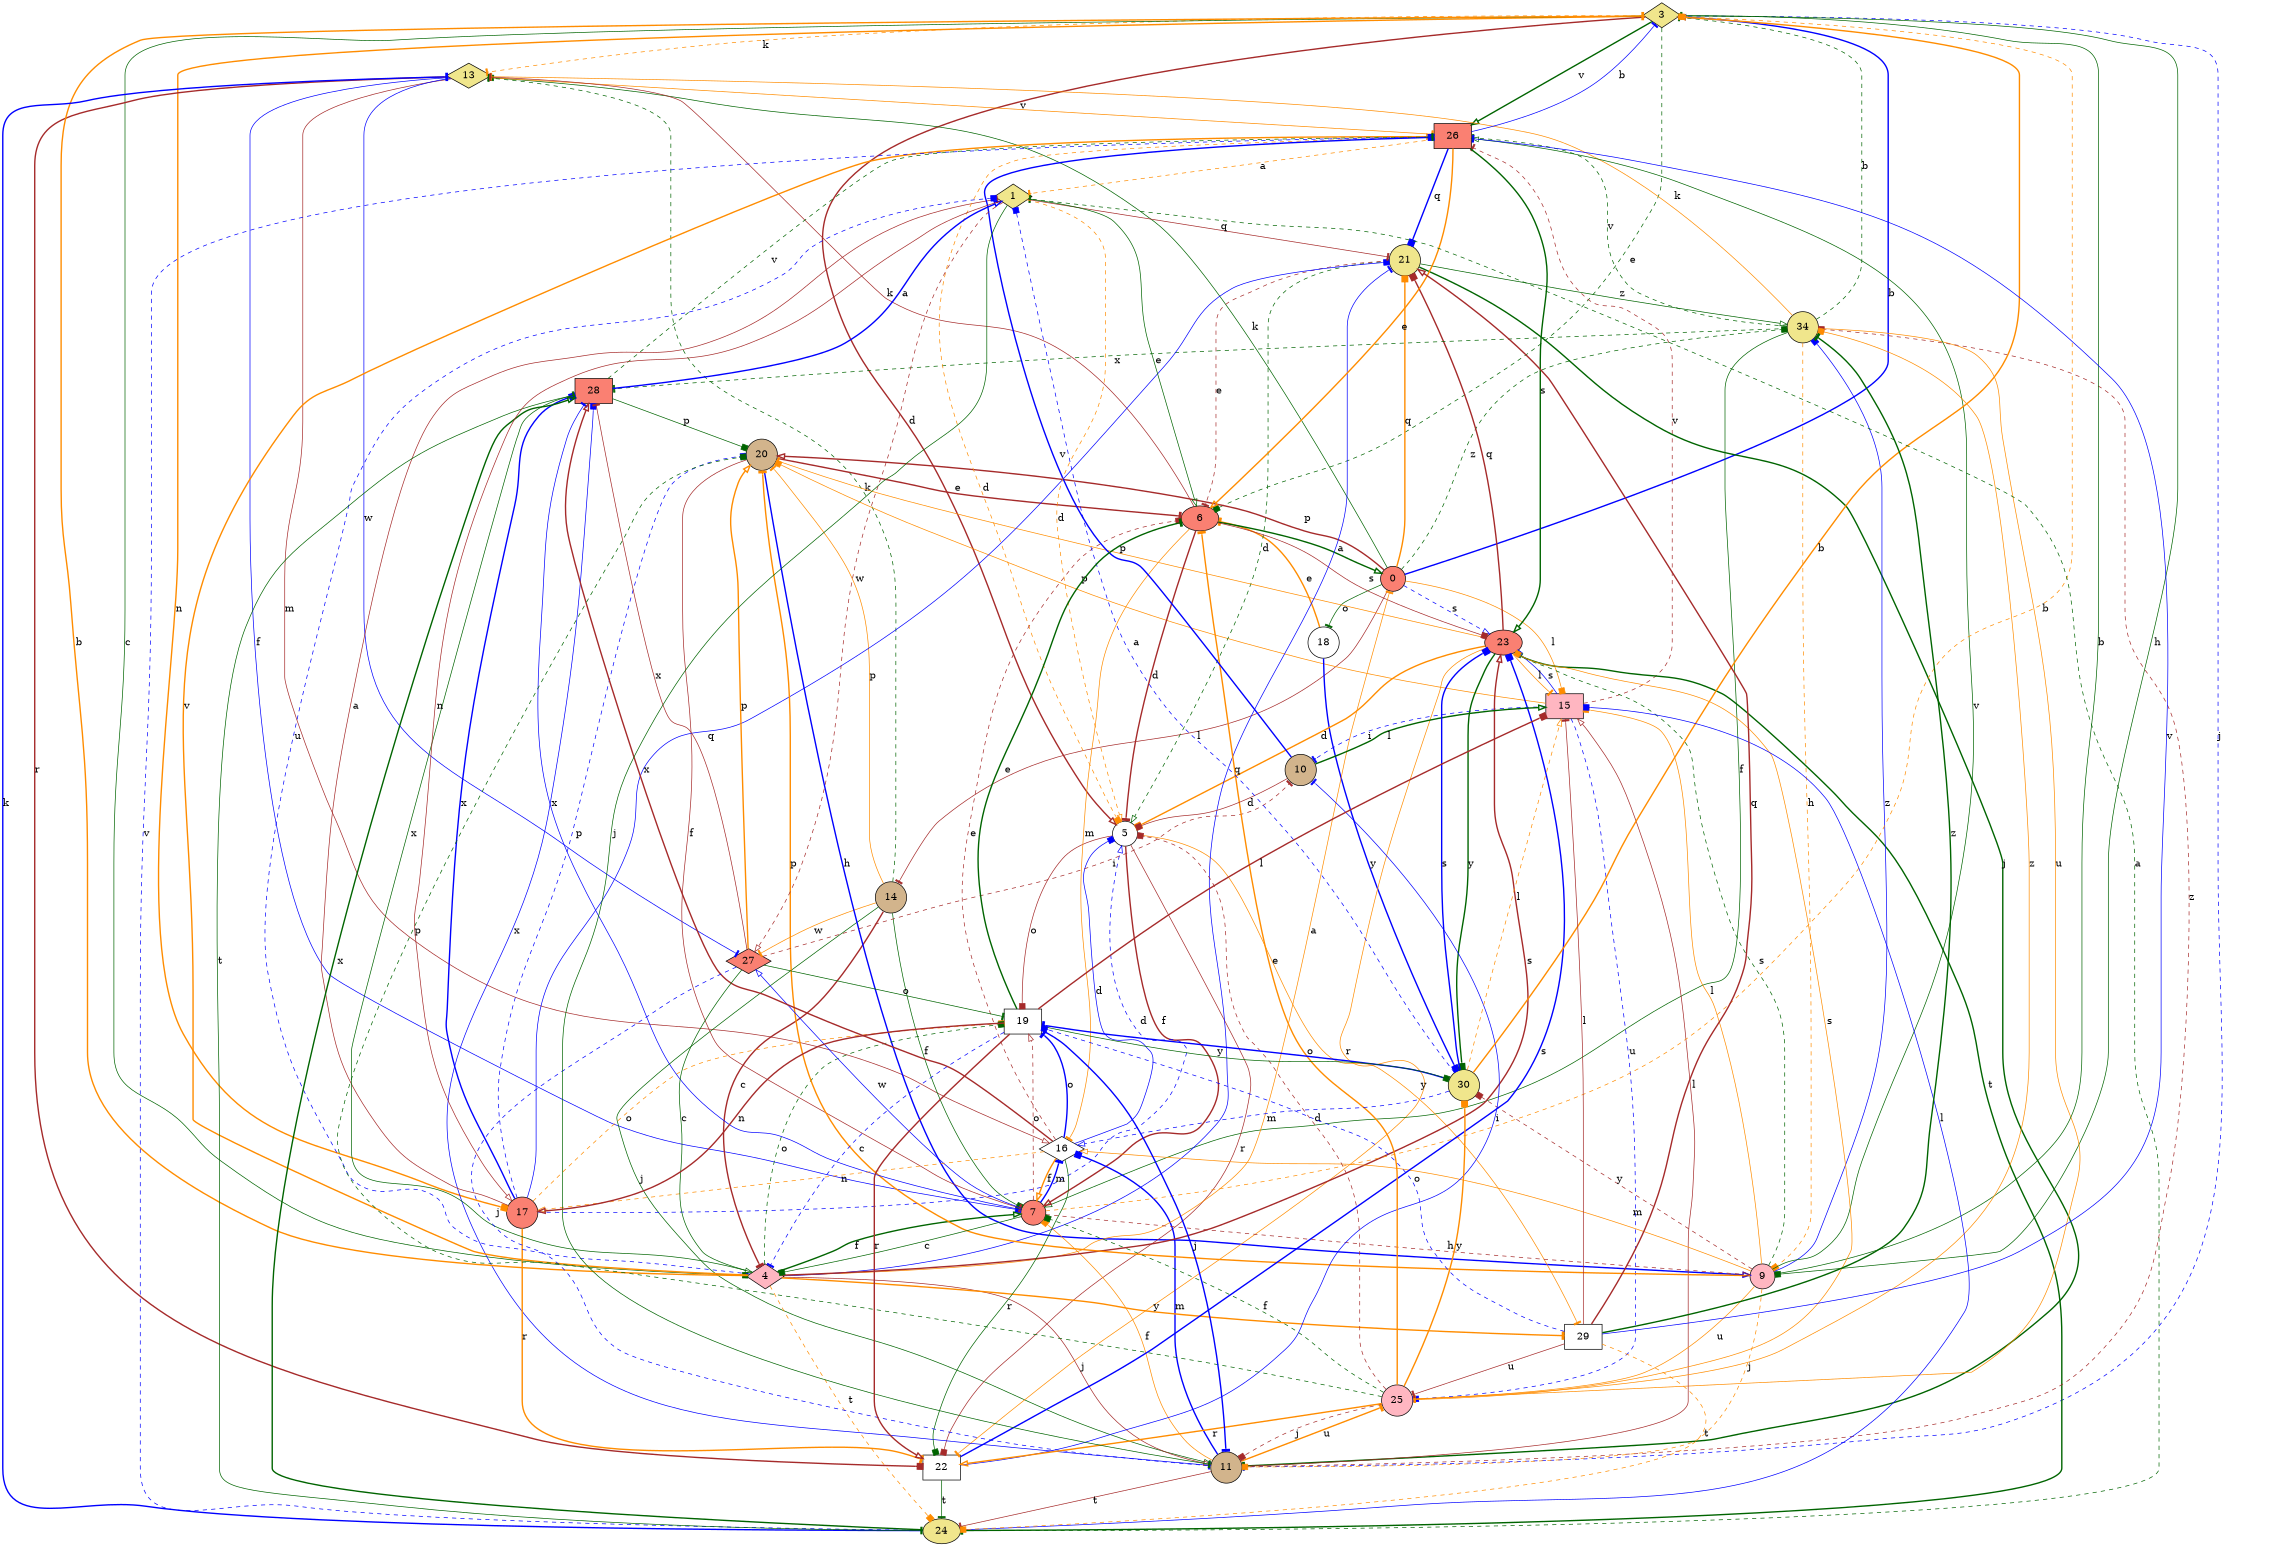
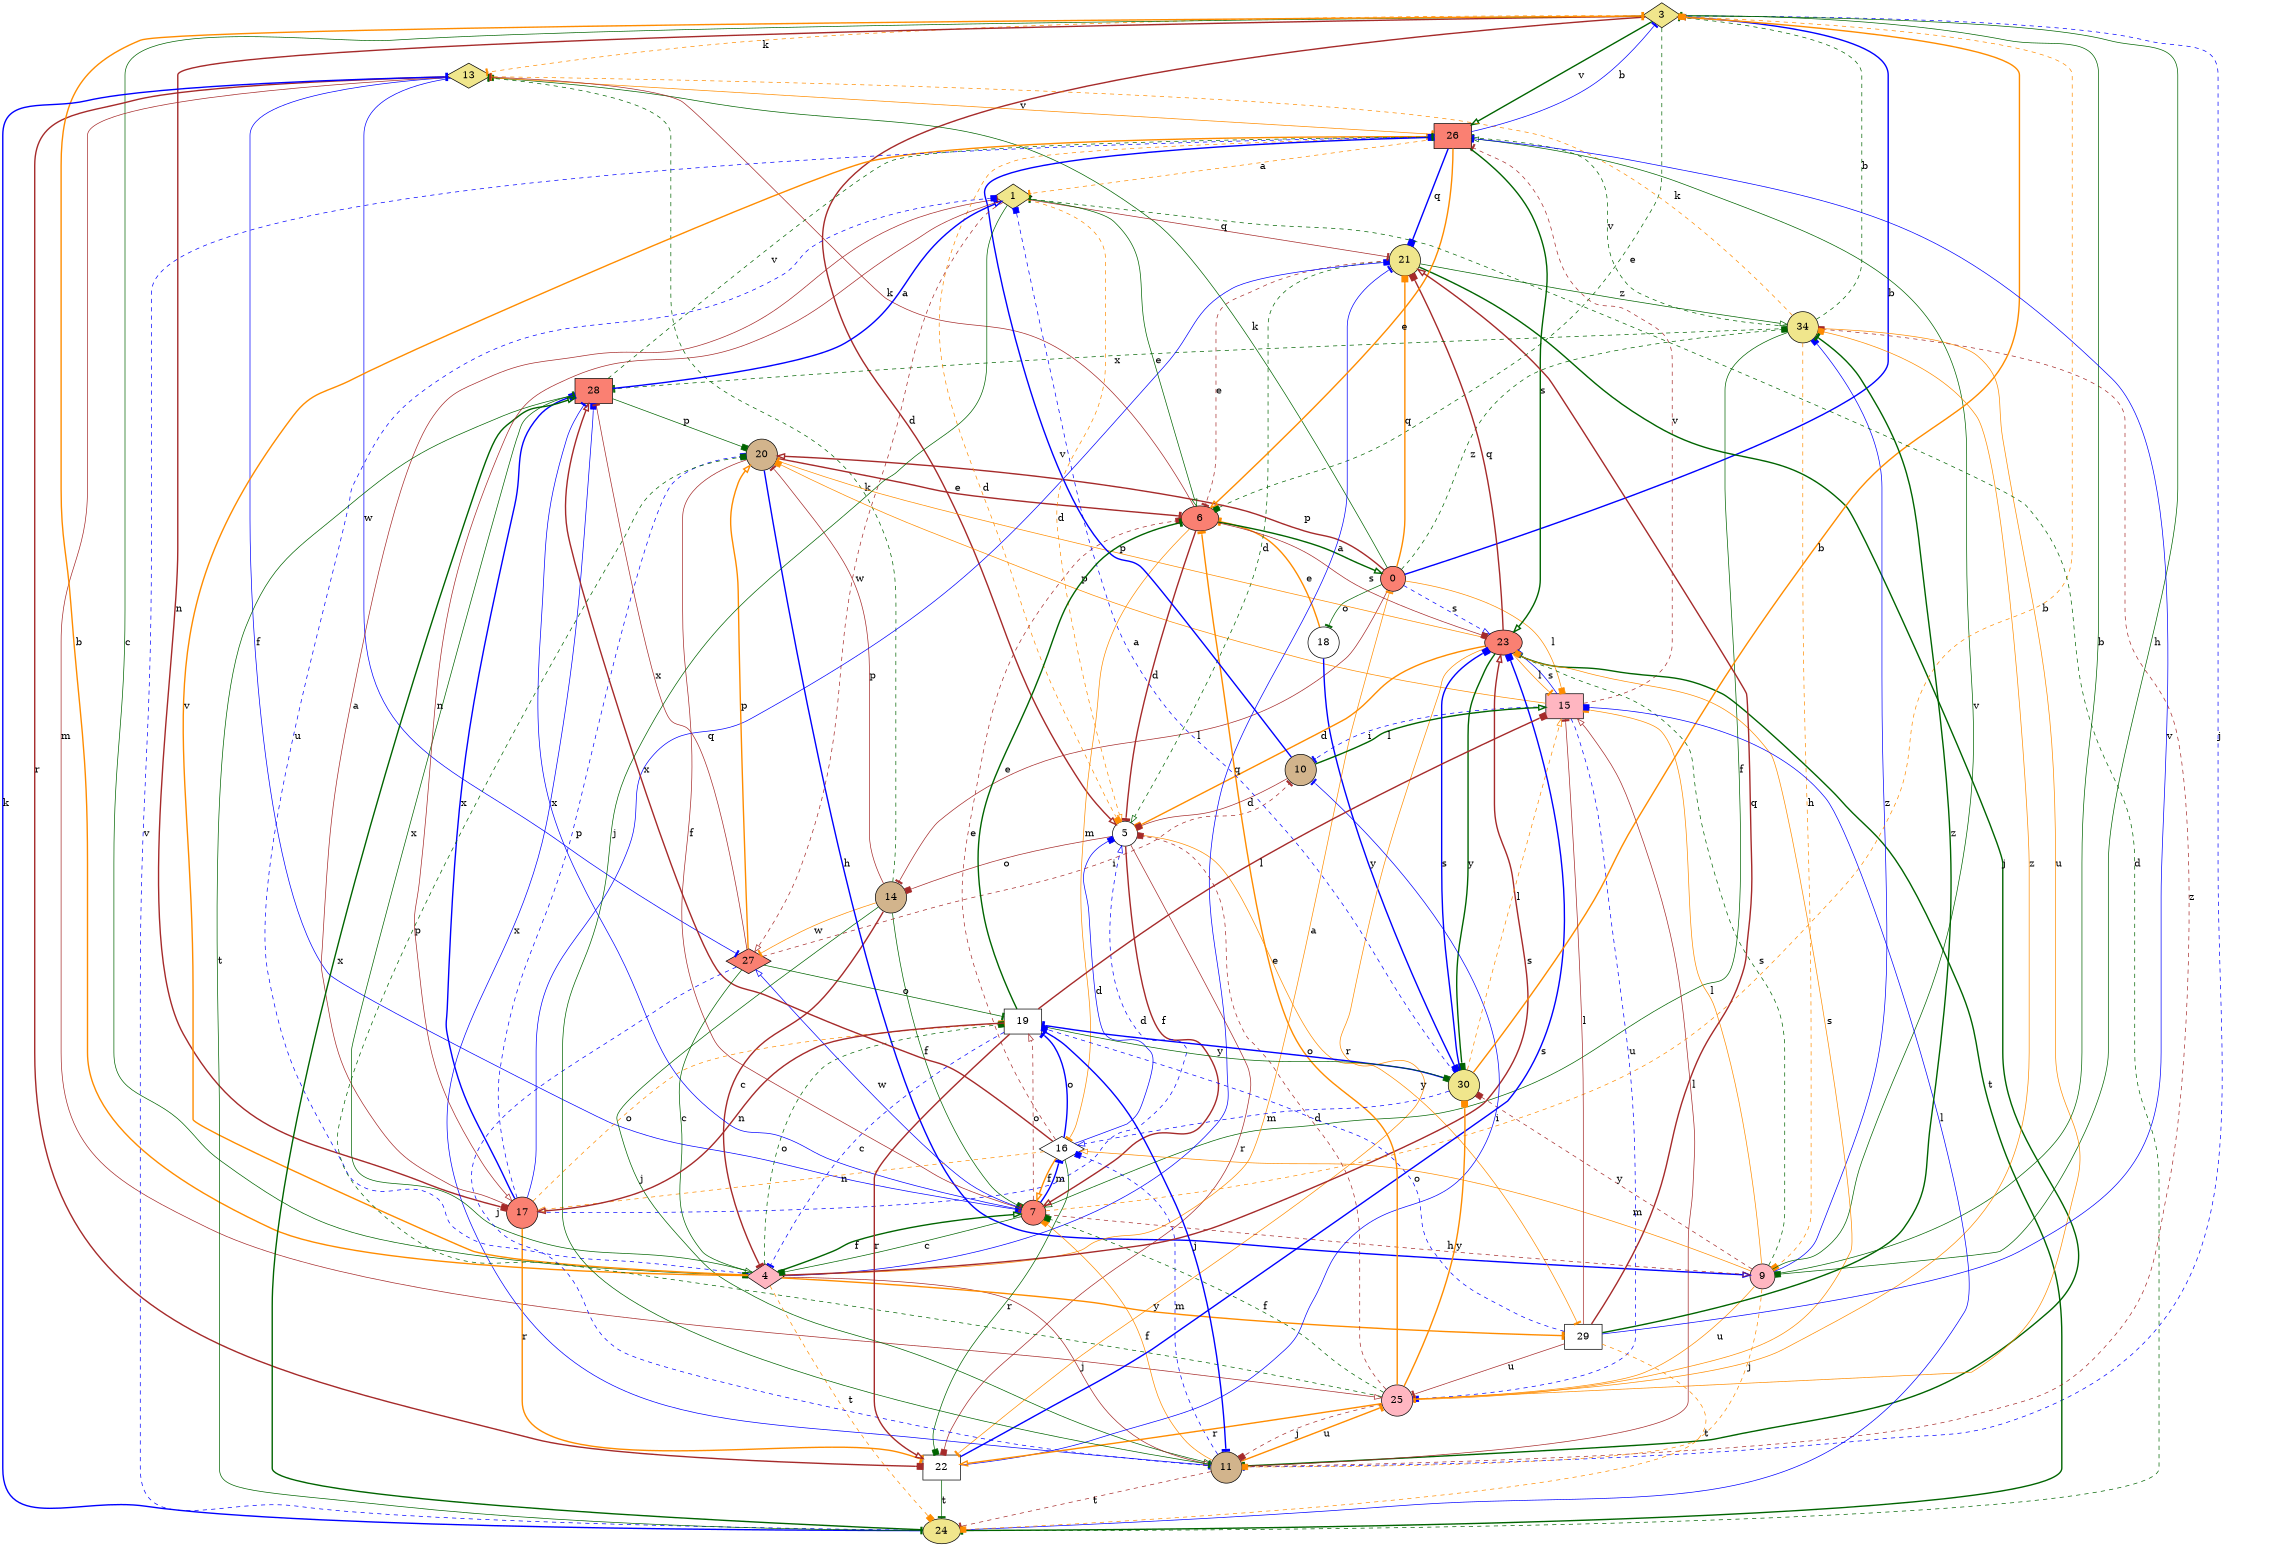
(243, 61) -> (243, 61)
(1174, 97) -> (1174, 97)
(869, 664) -> (869, 664)
(327, 799) -> (73, 1119)
(2138, 864) -> (2138, 864)
(1039, 900) -> (1011, 857)
(984, 1234) -> none
(1175, 1277) -> (1175, 1277)
(1087, 1499) -> (1087, 1499)
